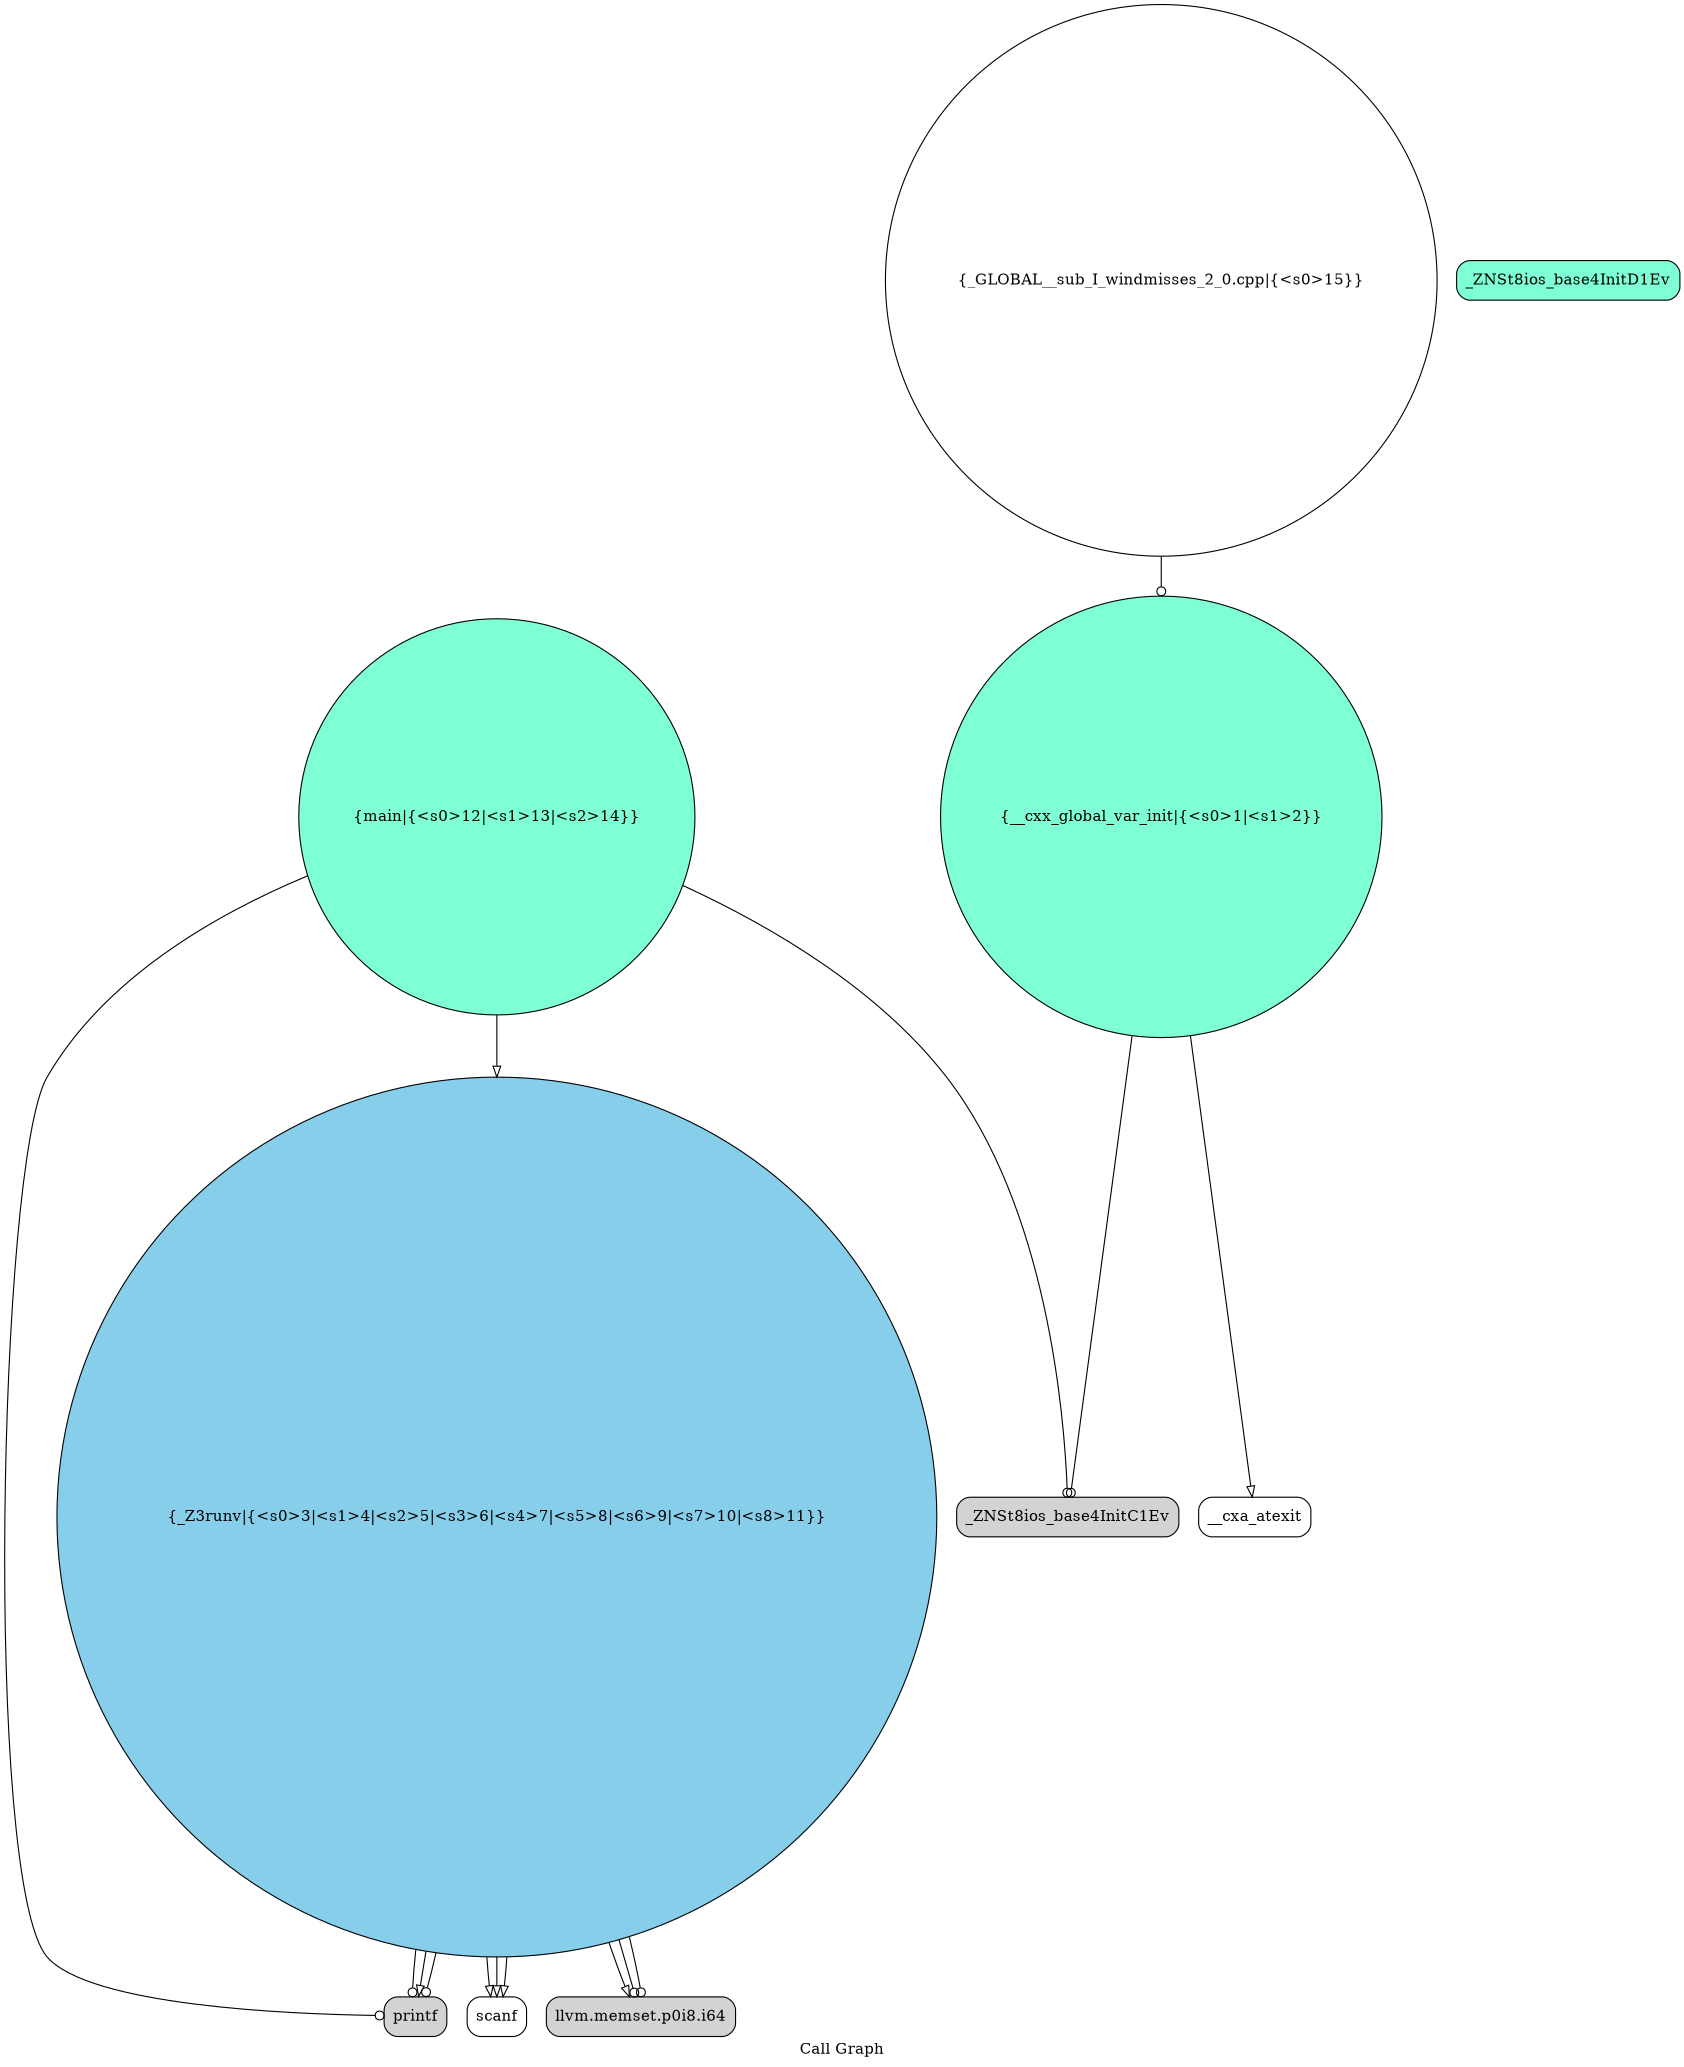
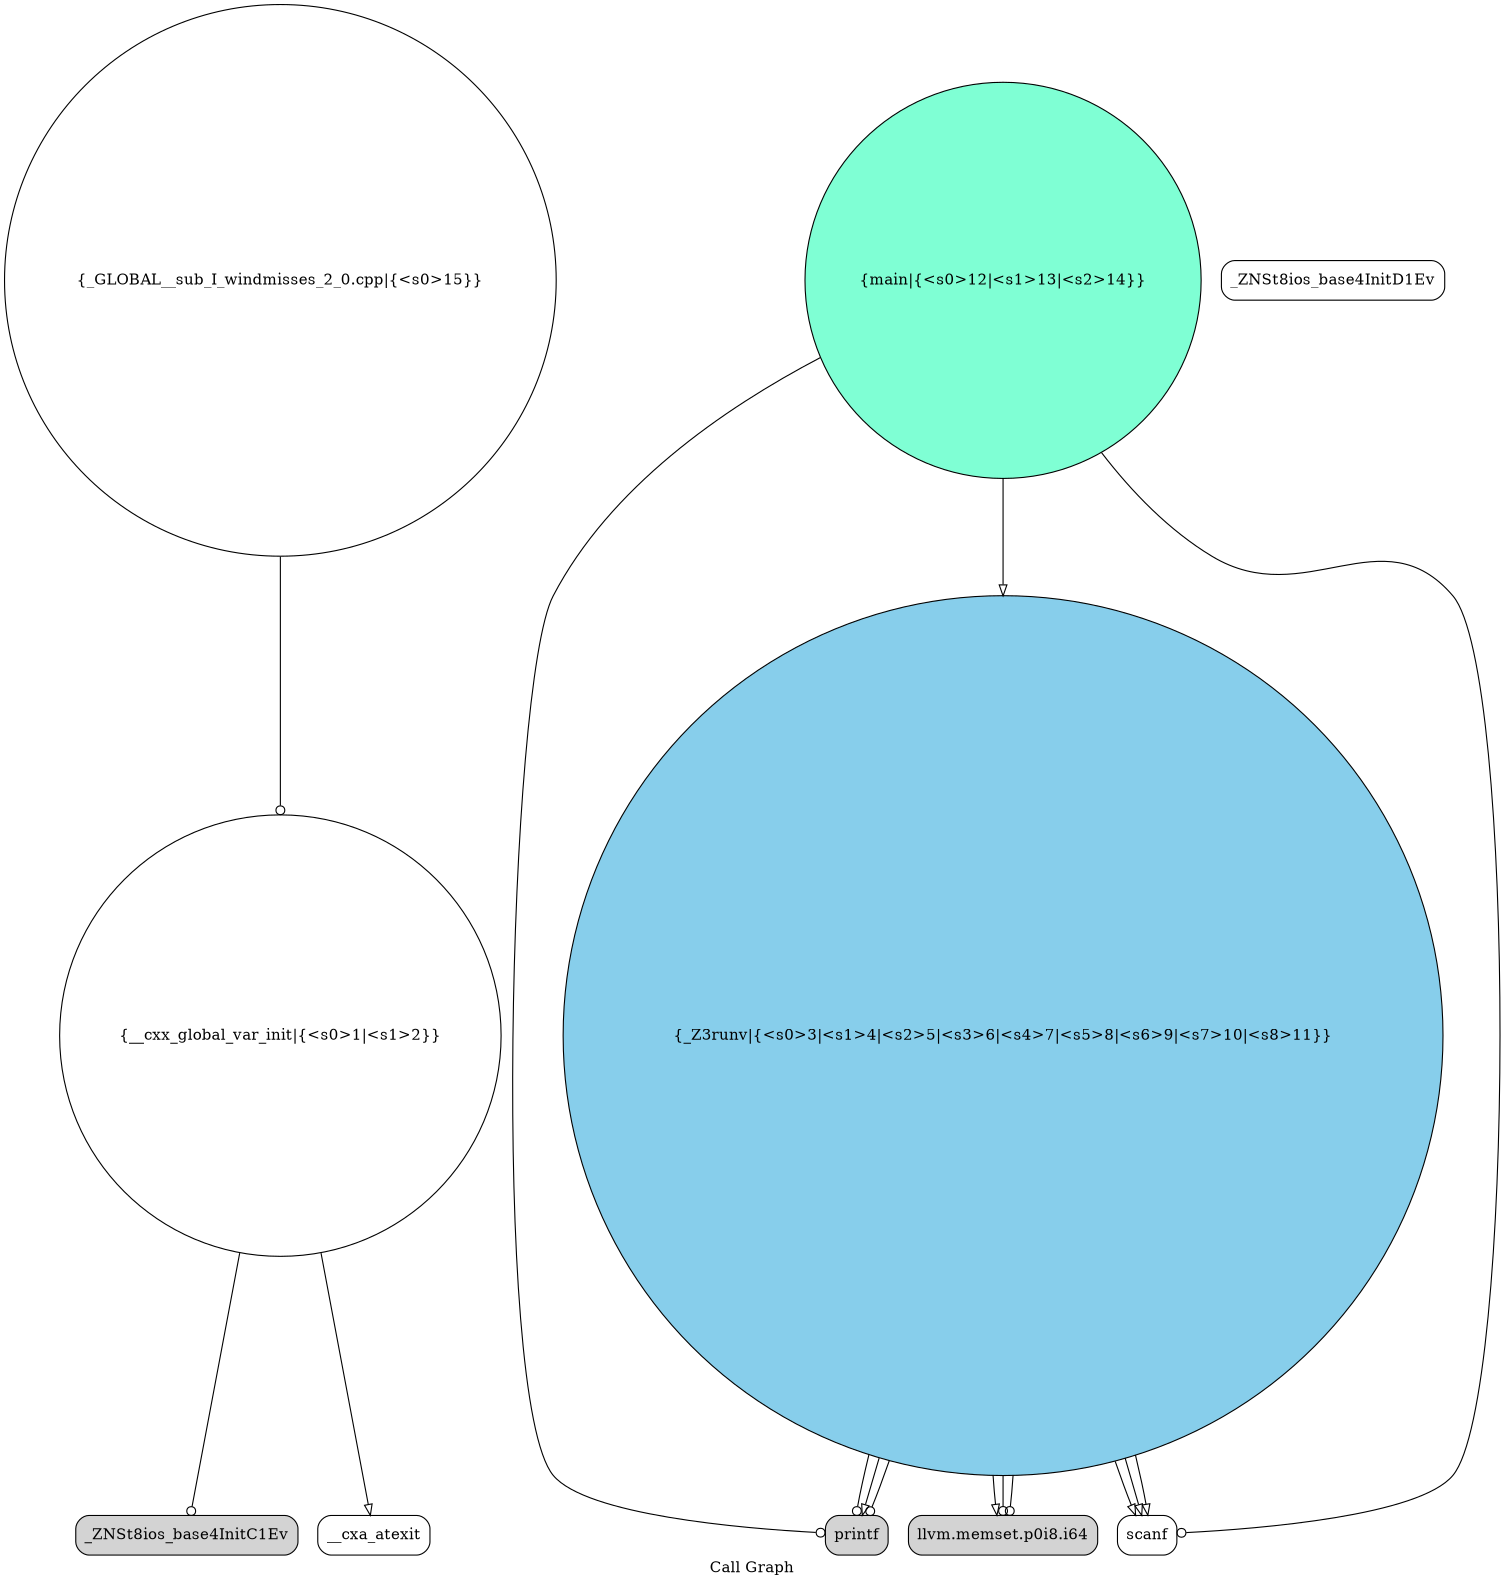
(1568, 280) -> (1333, 280)
(1161, 817) -> (280, 1036)
(975, 1121) -> (1499, 970)
